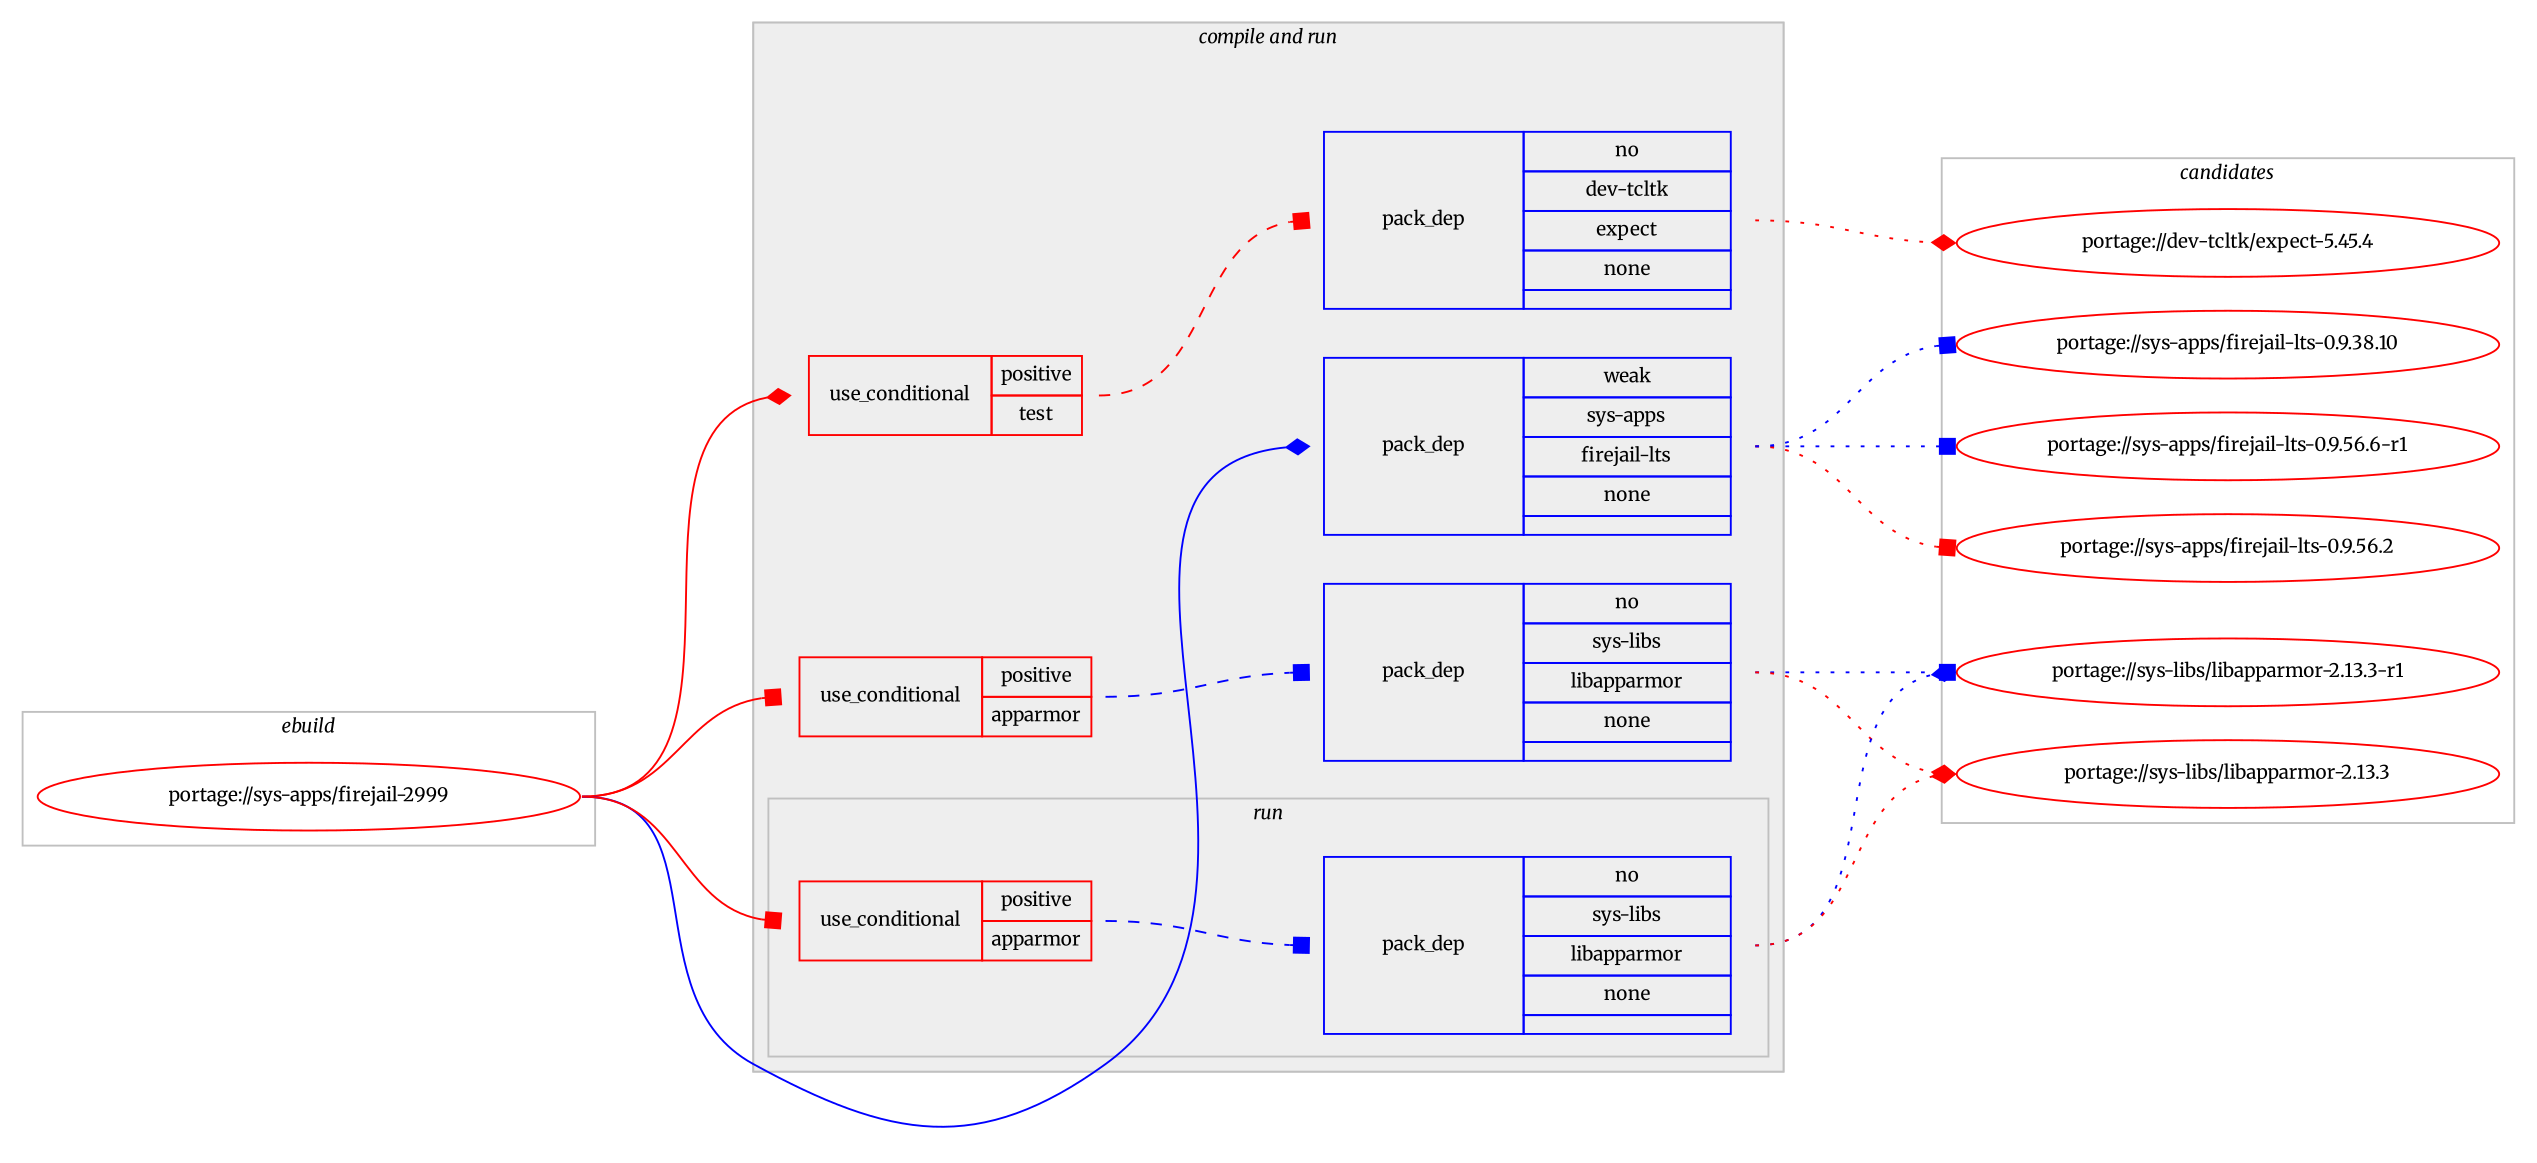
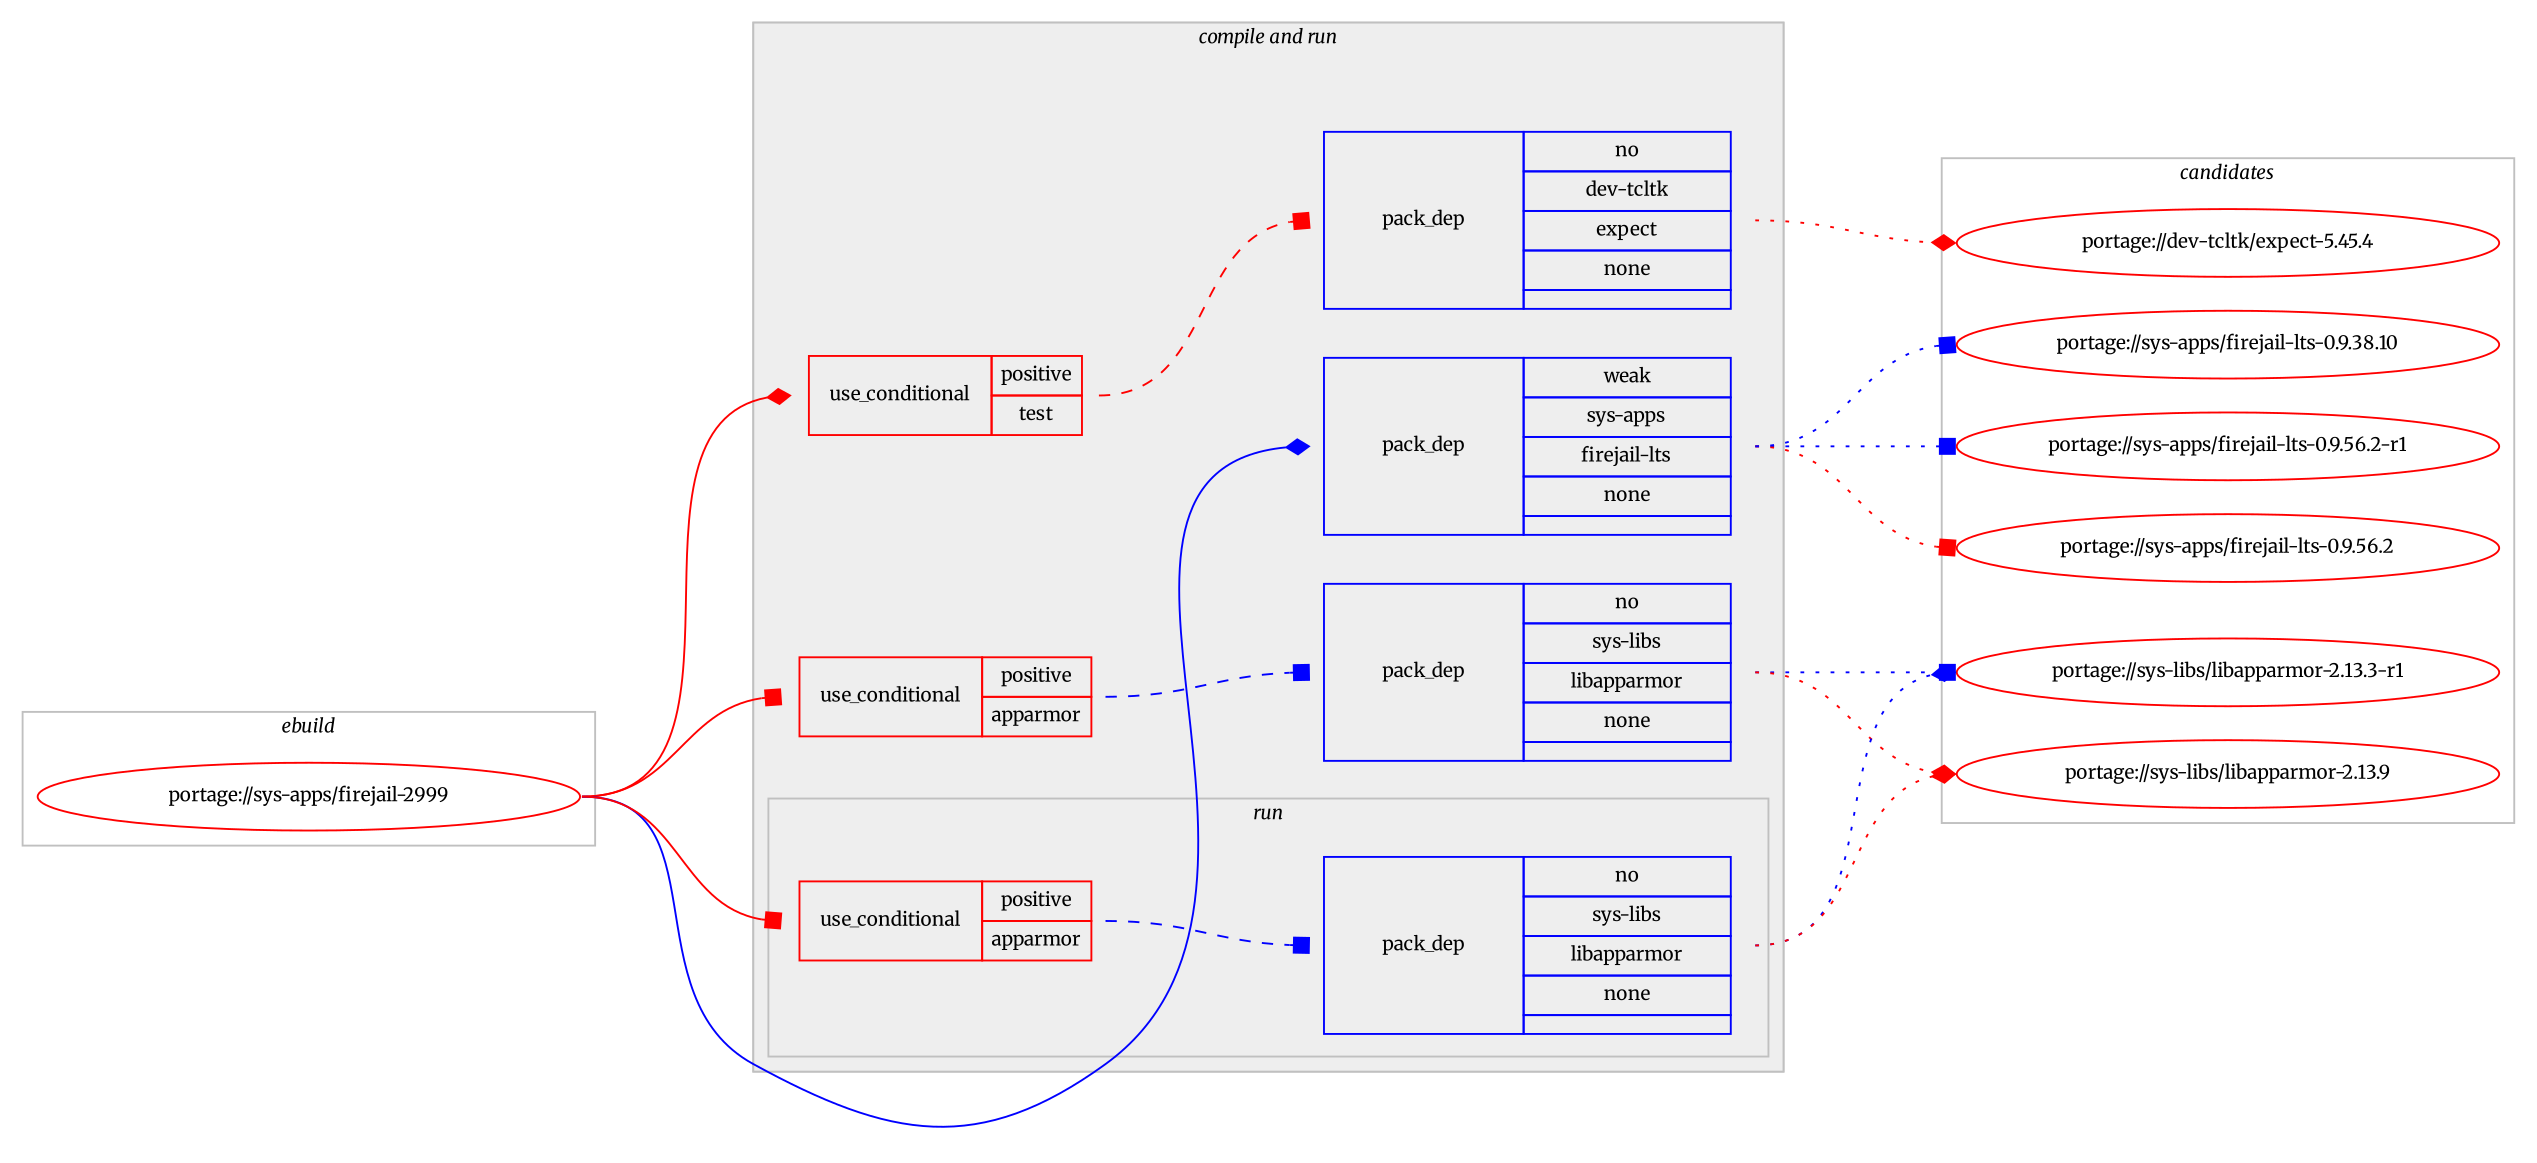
(2228, 446) -> (2228, 446)
(2228, 774) -> (2228, 774)
